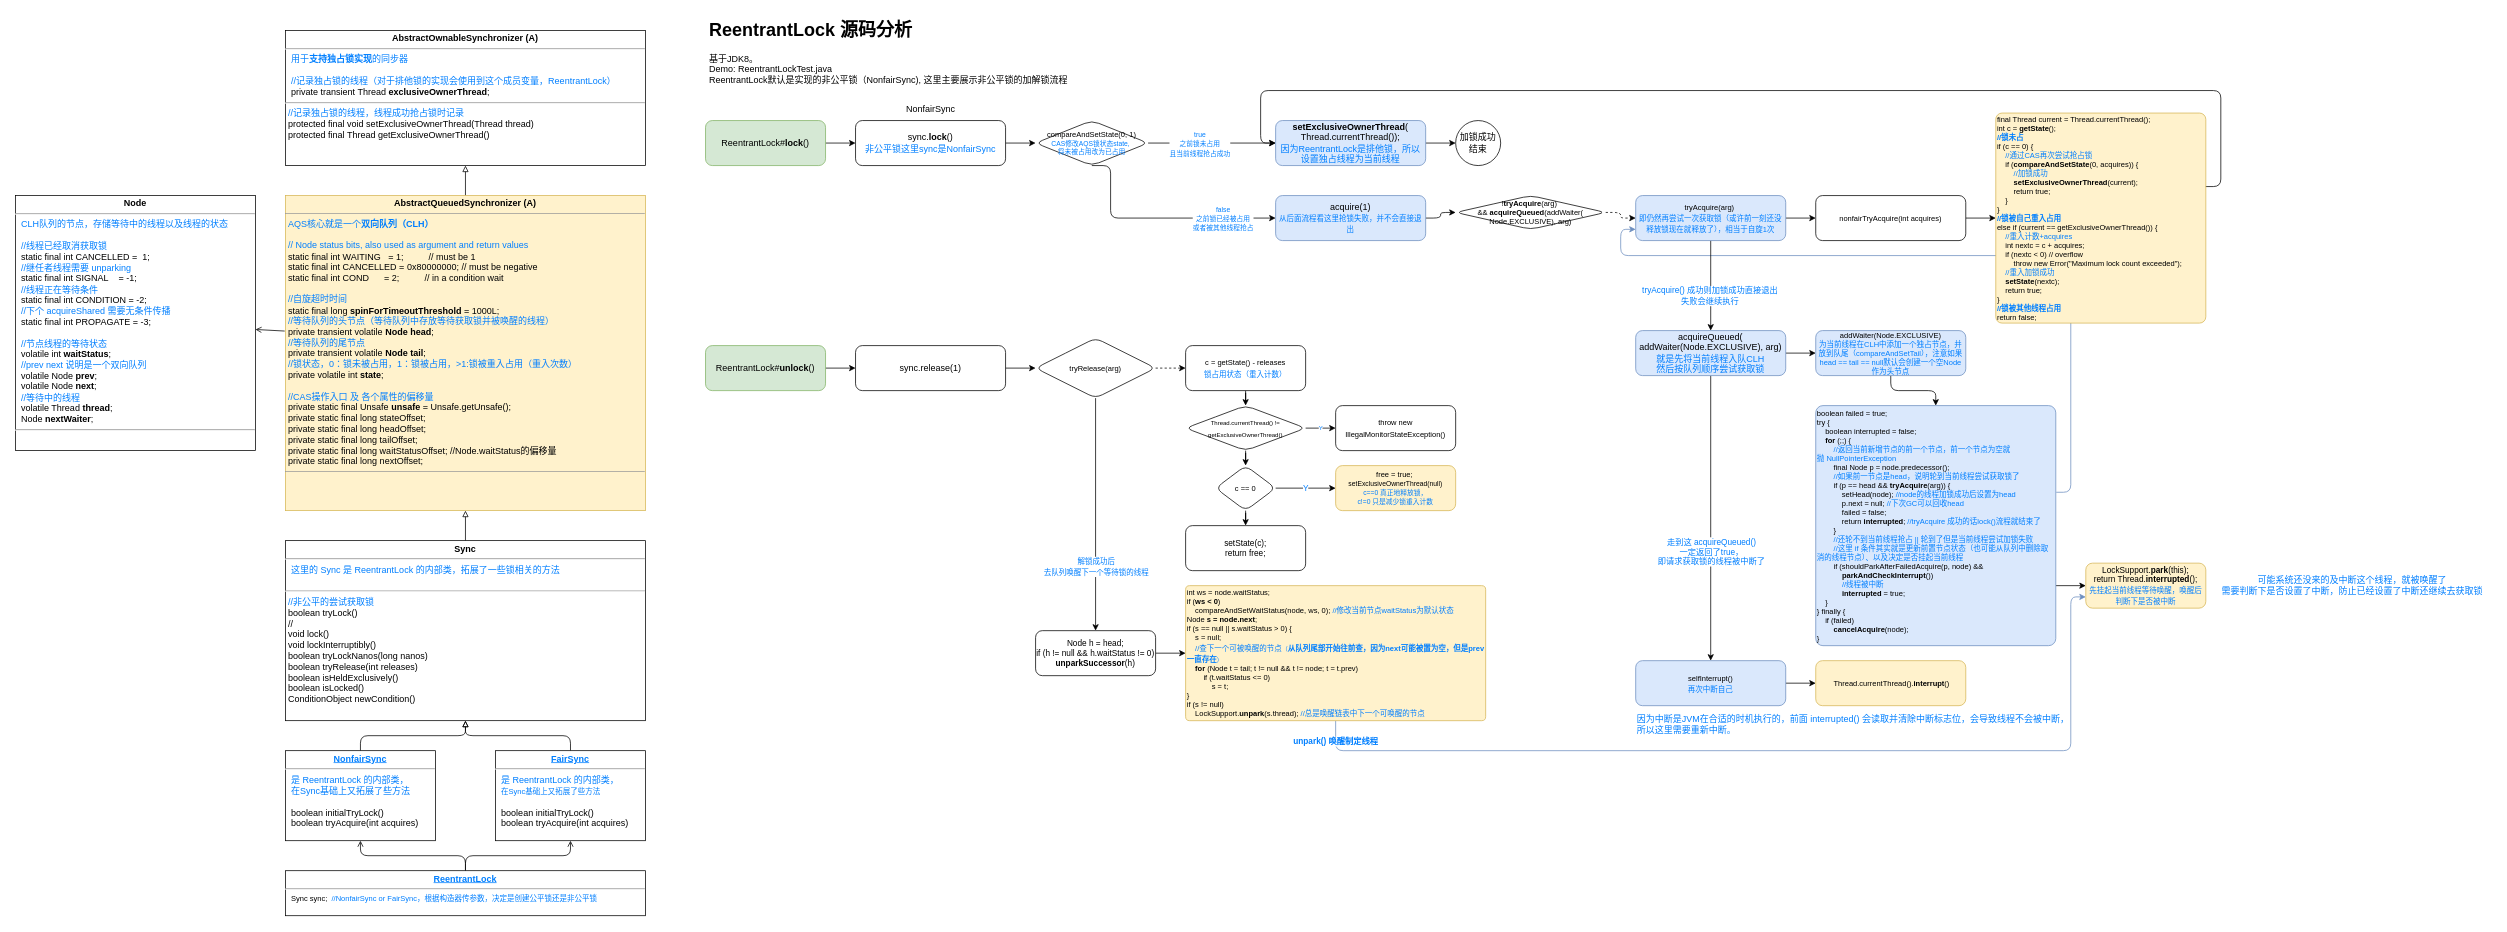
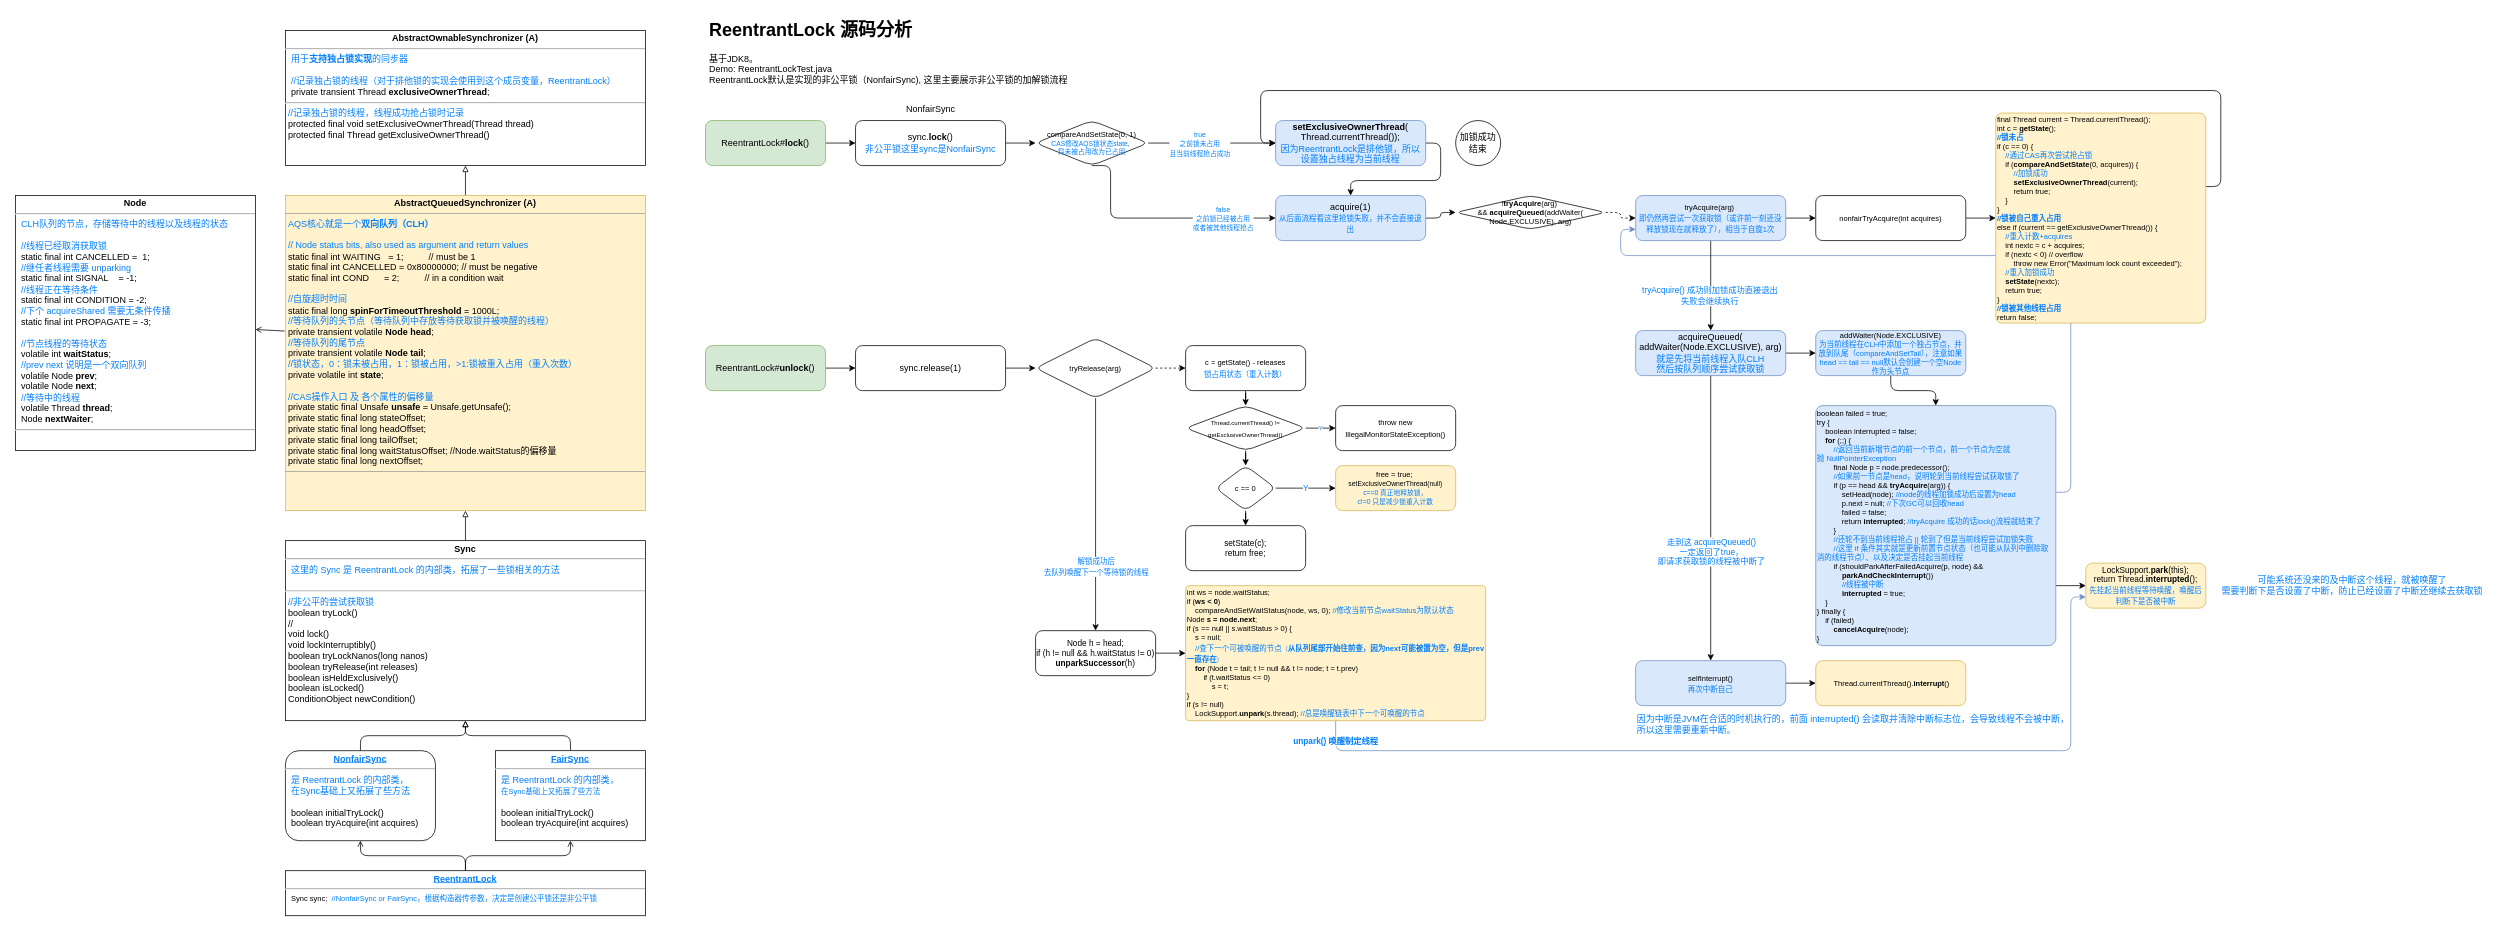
(1449, 143) -> (1408, 180)
(360, 795) -> (360, 795)
